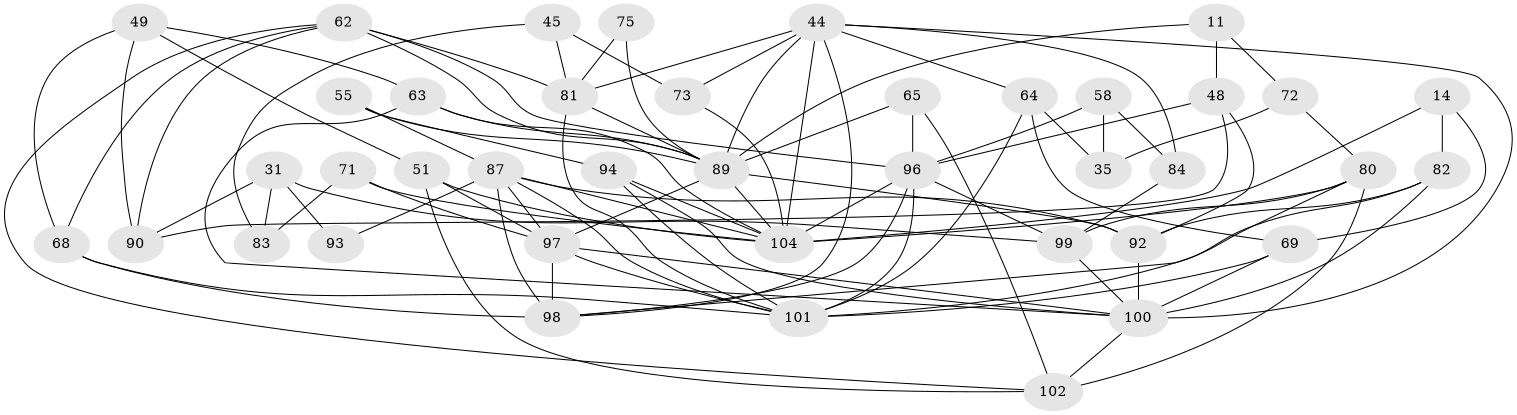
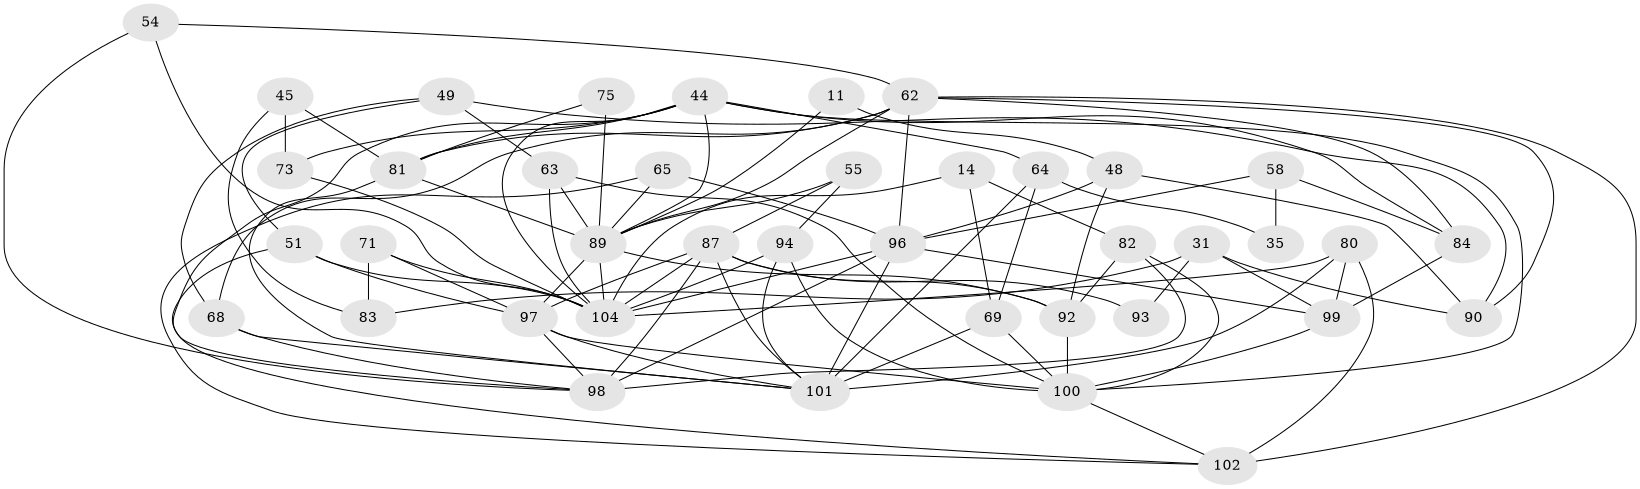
none -> (151, 23)
(1290, 96) -> none
none -> (1212, 118)
